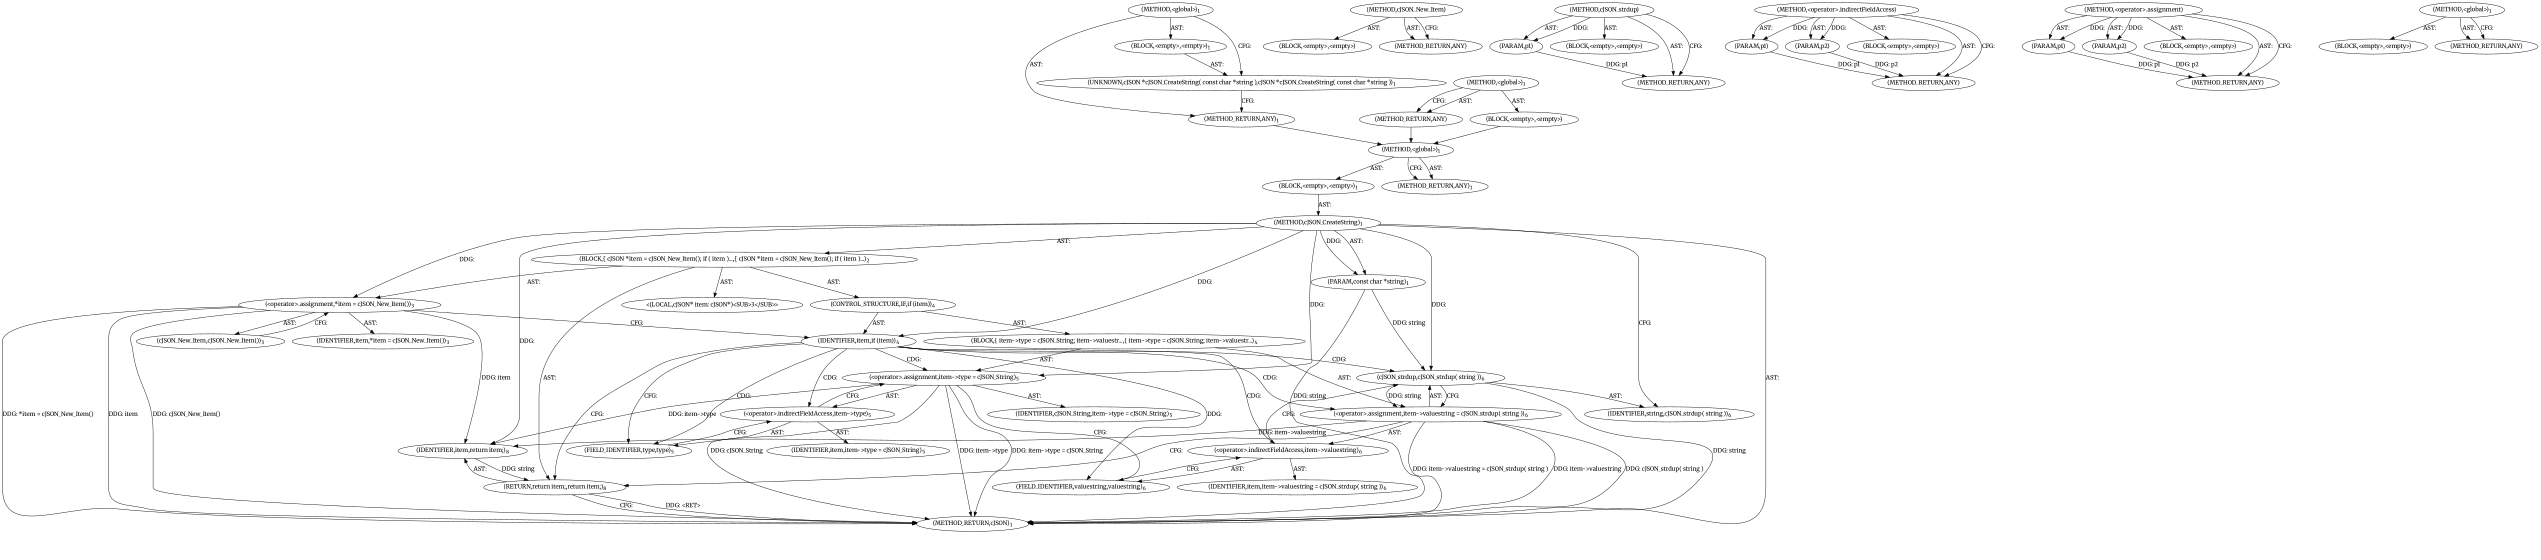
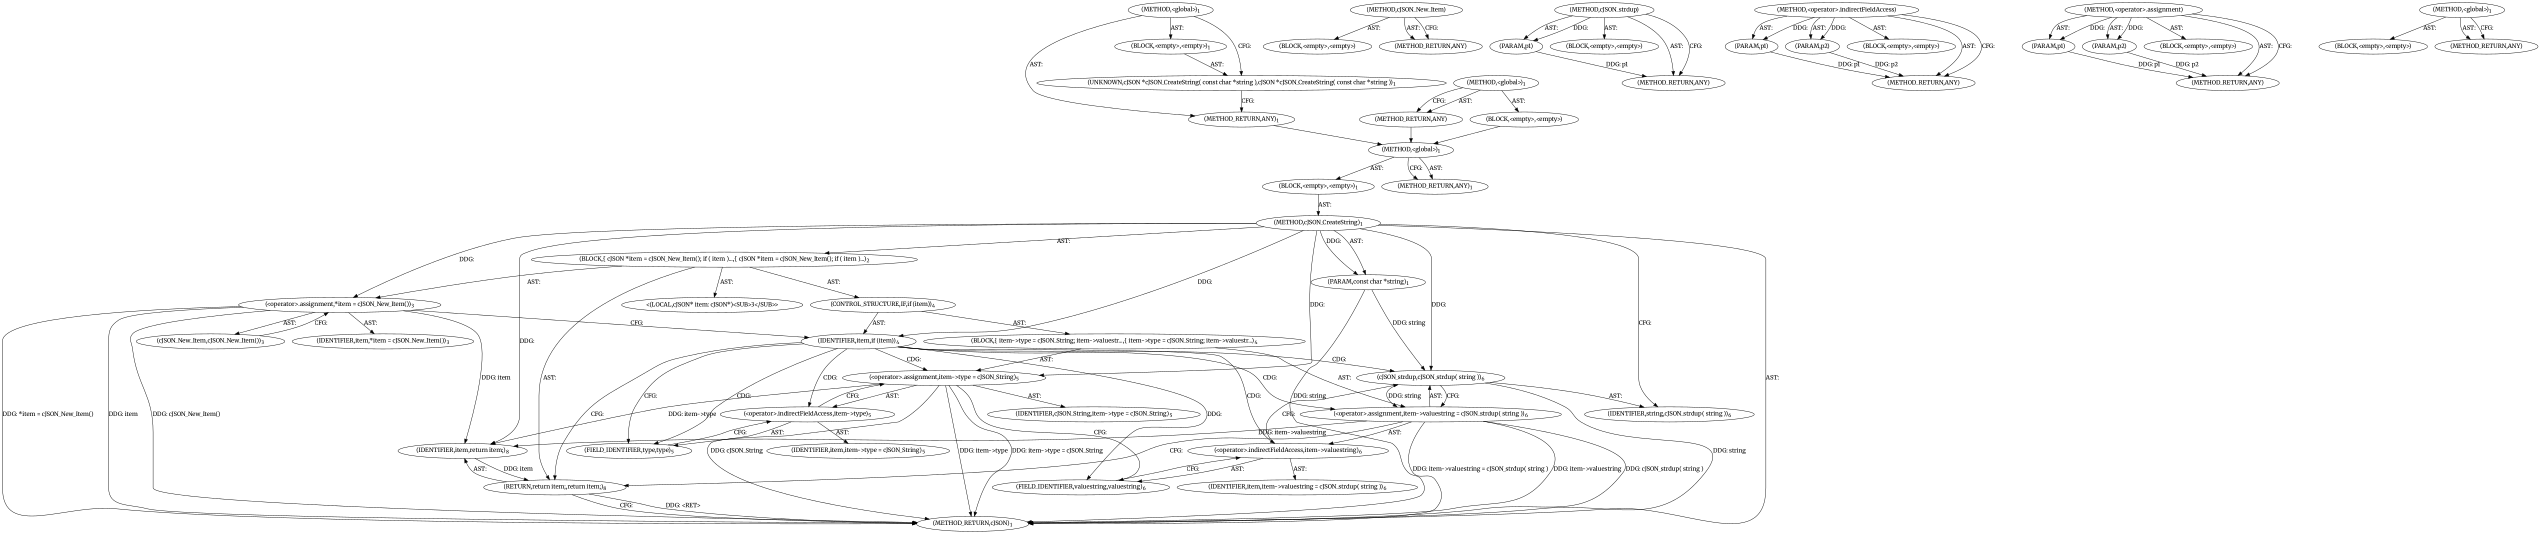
(518, 469) -> (518, 469)
